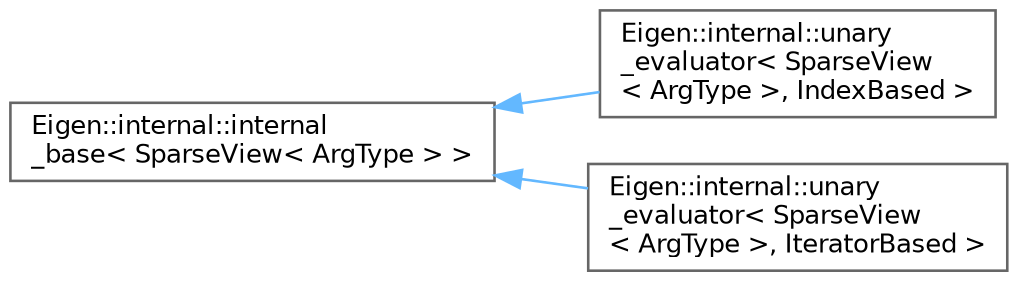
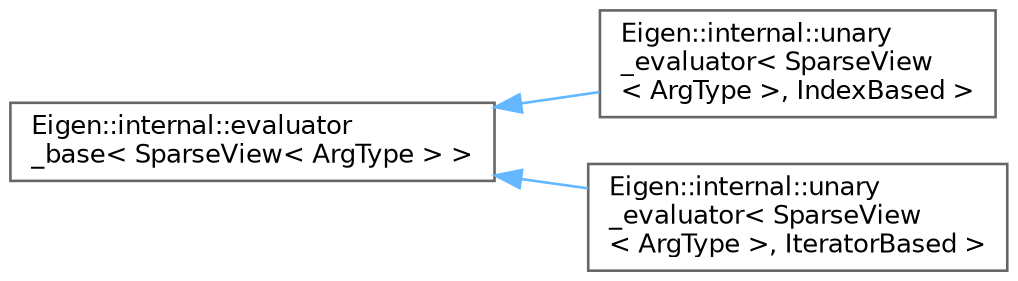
(252, 142) -> (252, 142)
